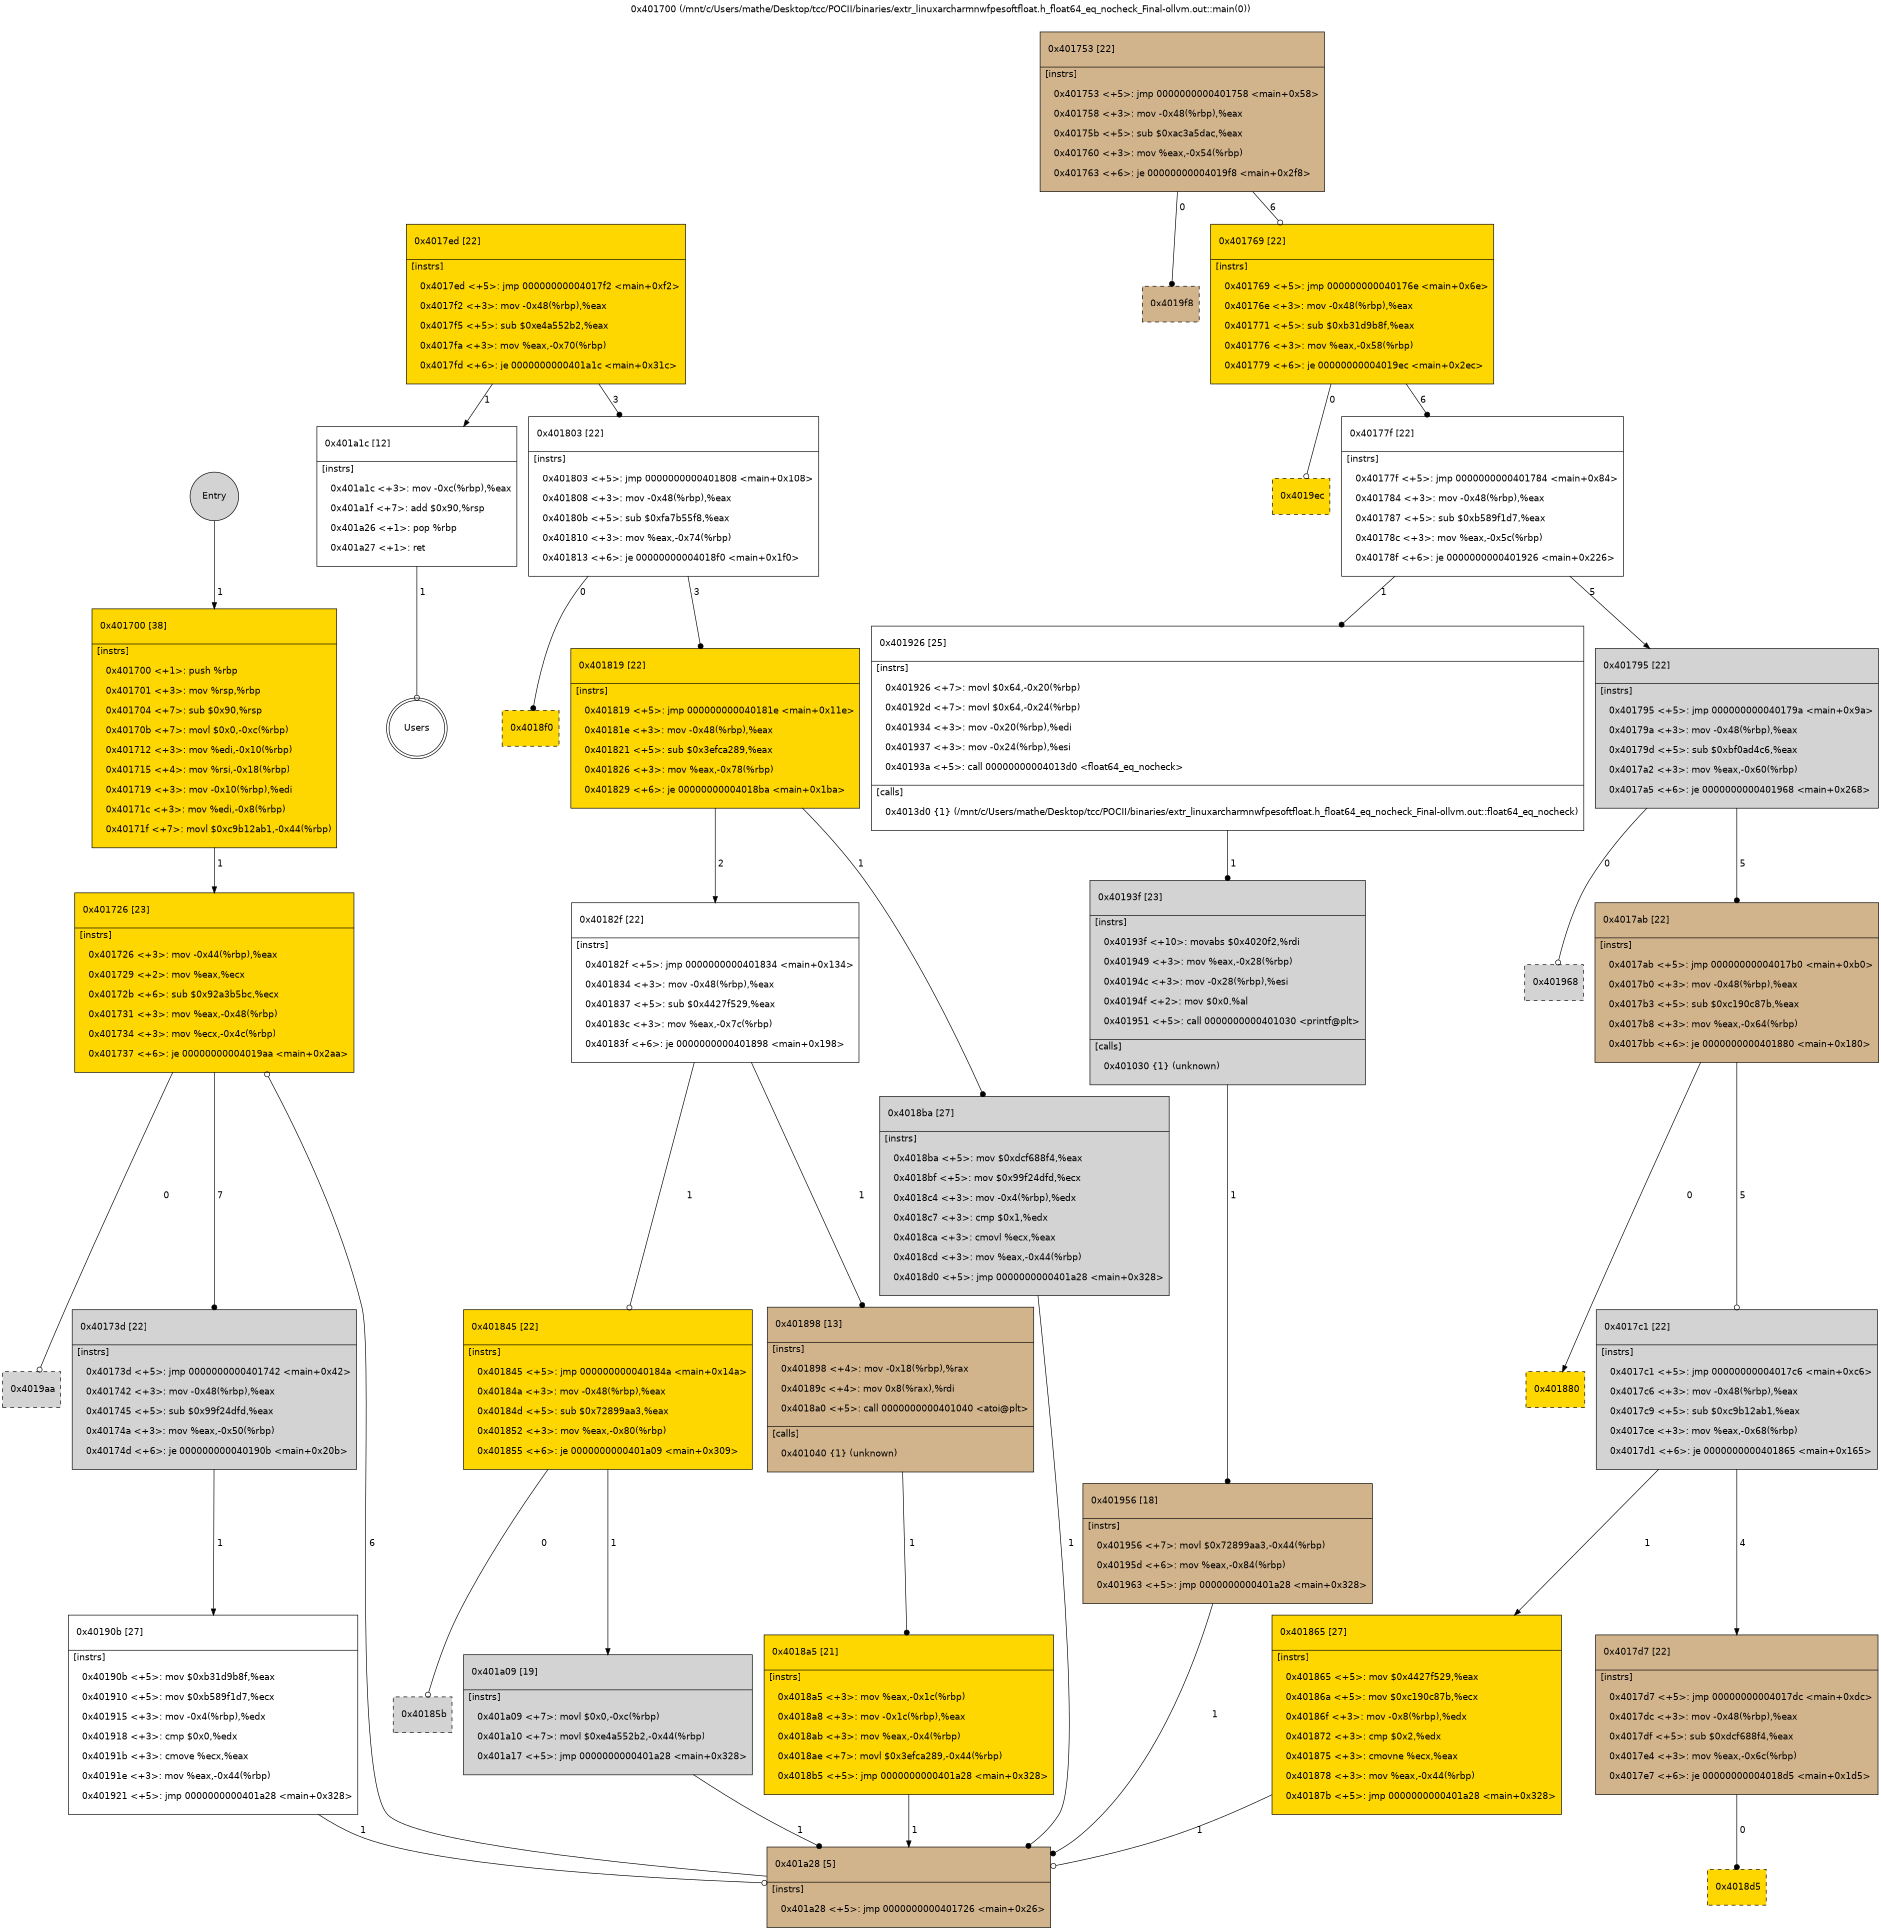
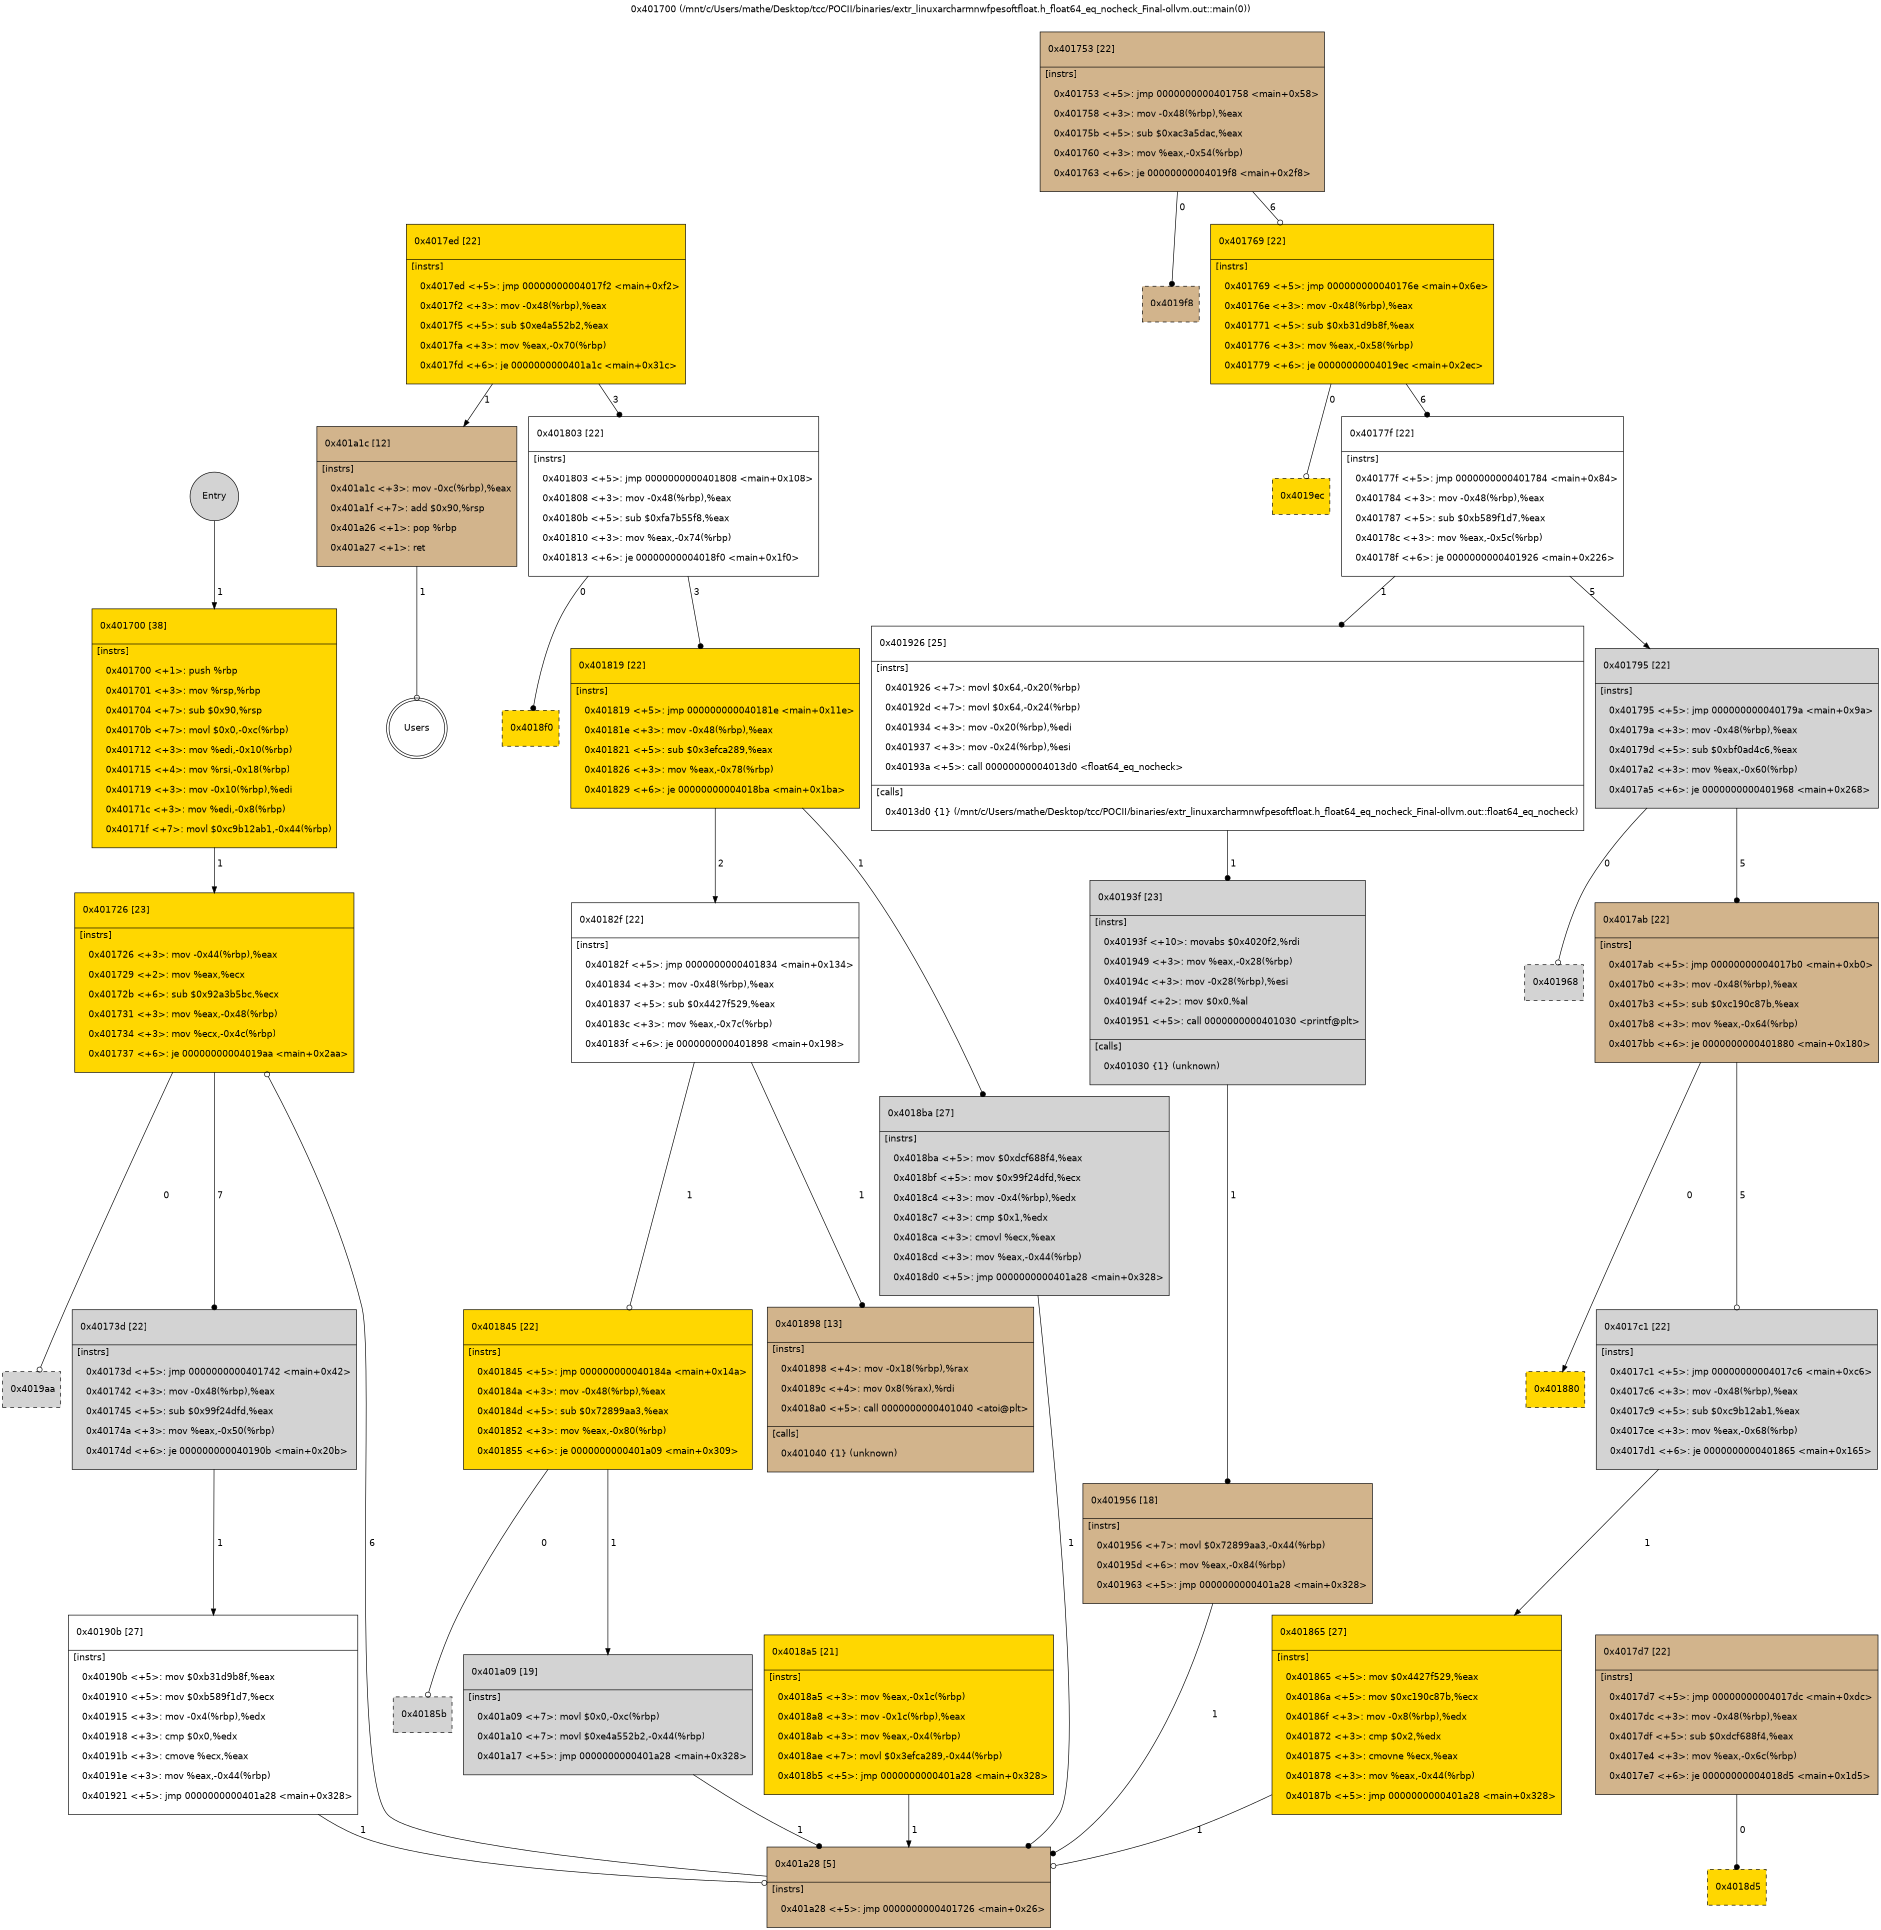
(417, 496) -> (417, 496)
(1737, 1549) -> none
(905, 1551) -> none
